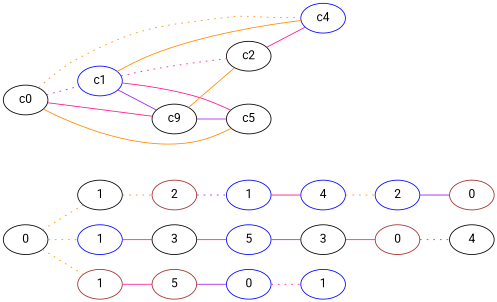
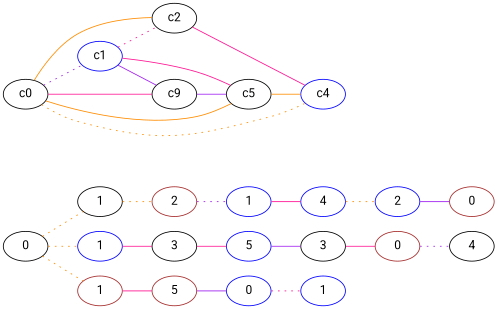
(207, 38) -> (286, 94)
(211, 88) -> (83, 31)
